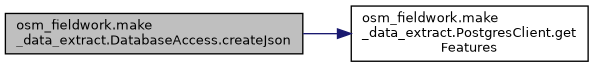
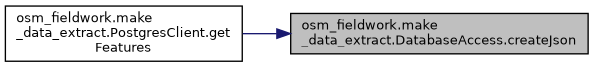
(320, 34) -> (260, 34)
